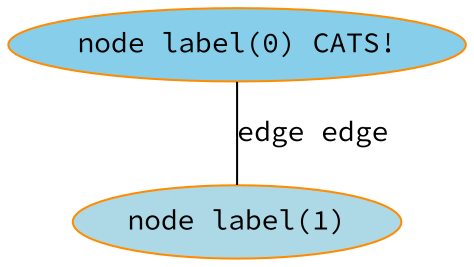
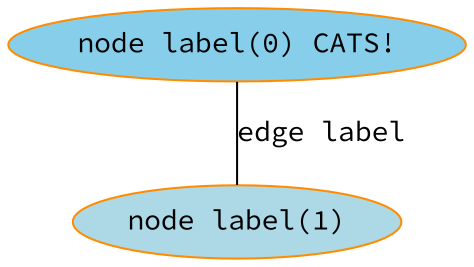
(313, 133) -> (322, 133)
